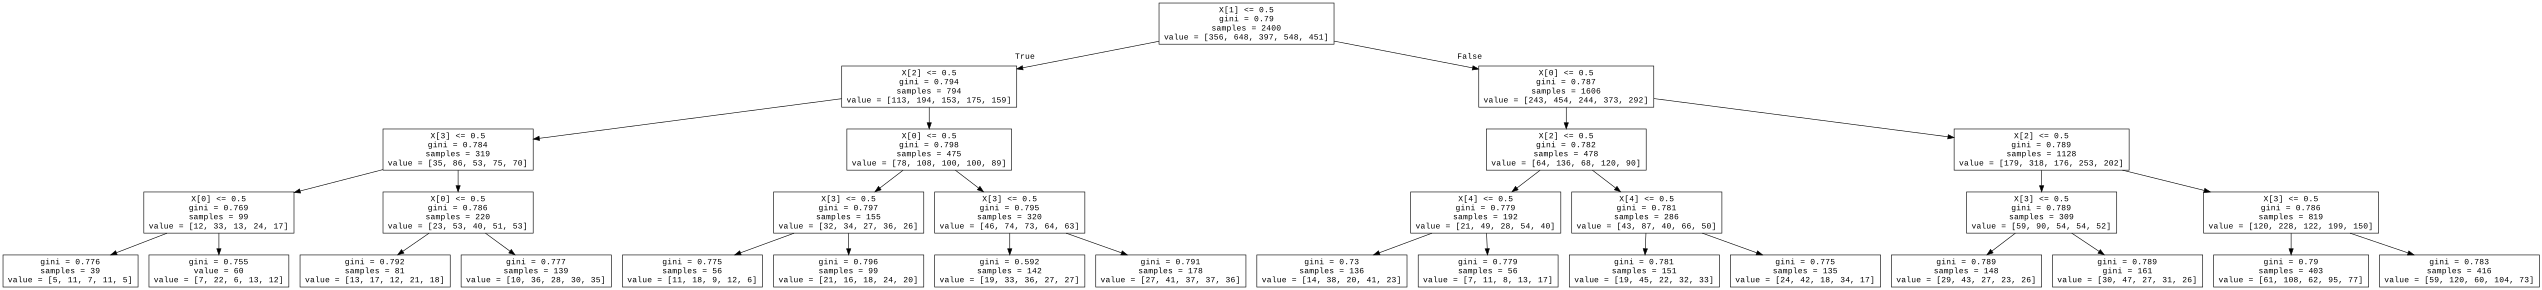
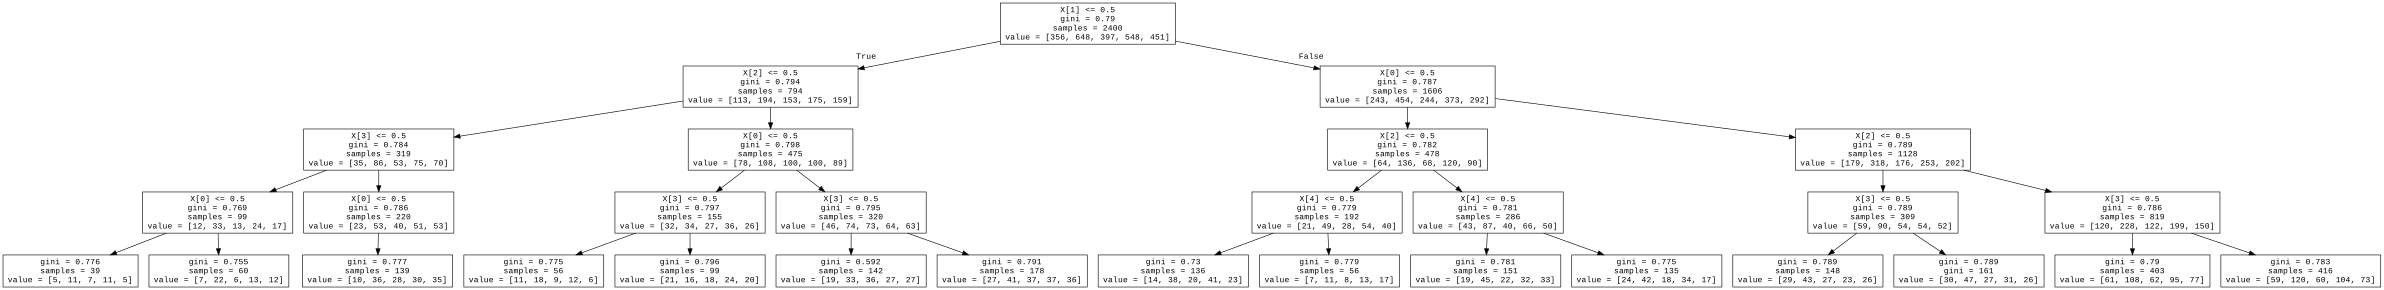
(219, 271) -> (219, 271)
(375, 271) -> none
